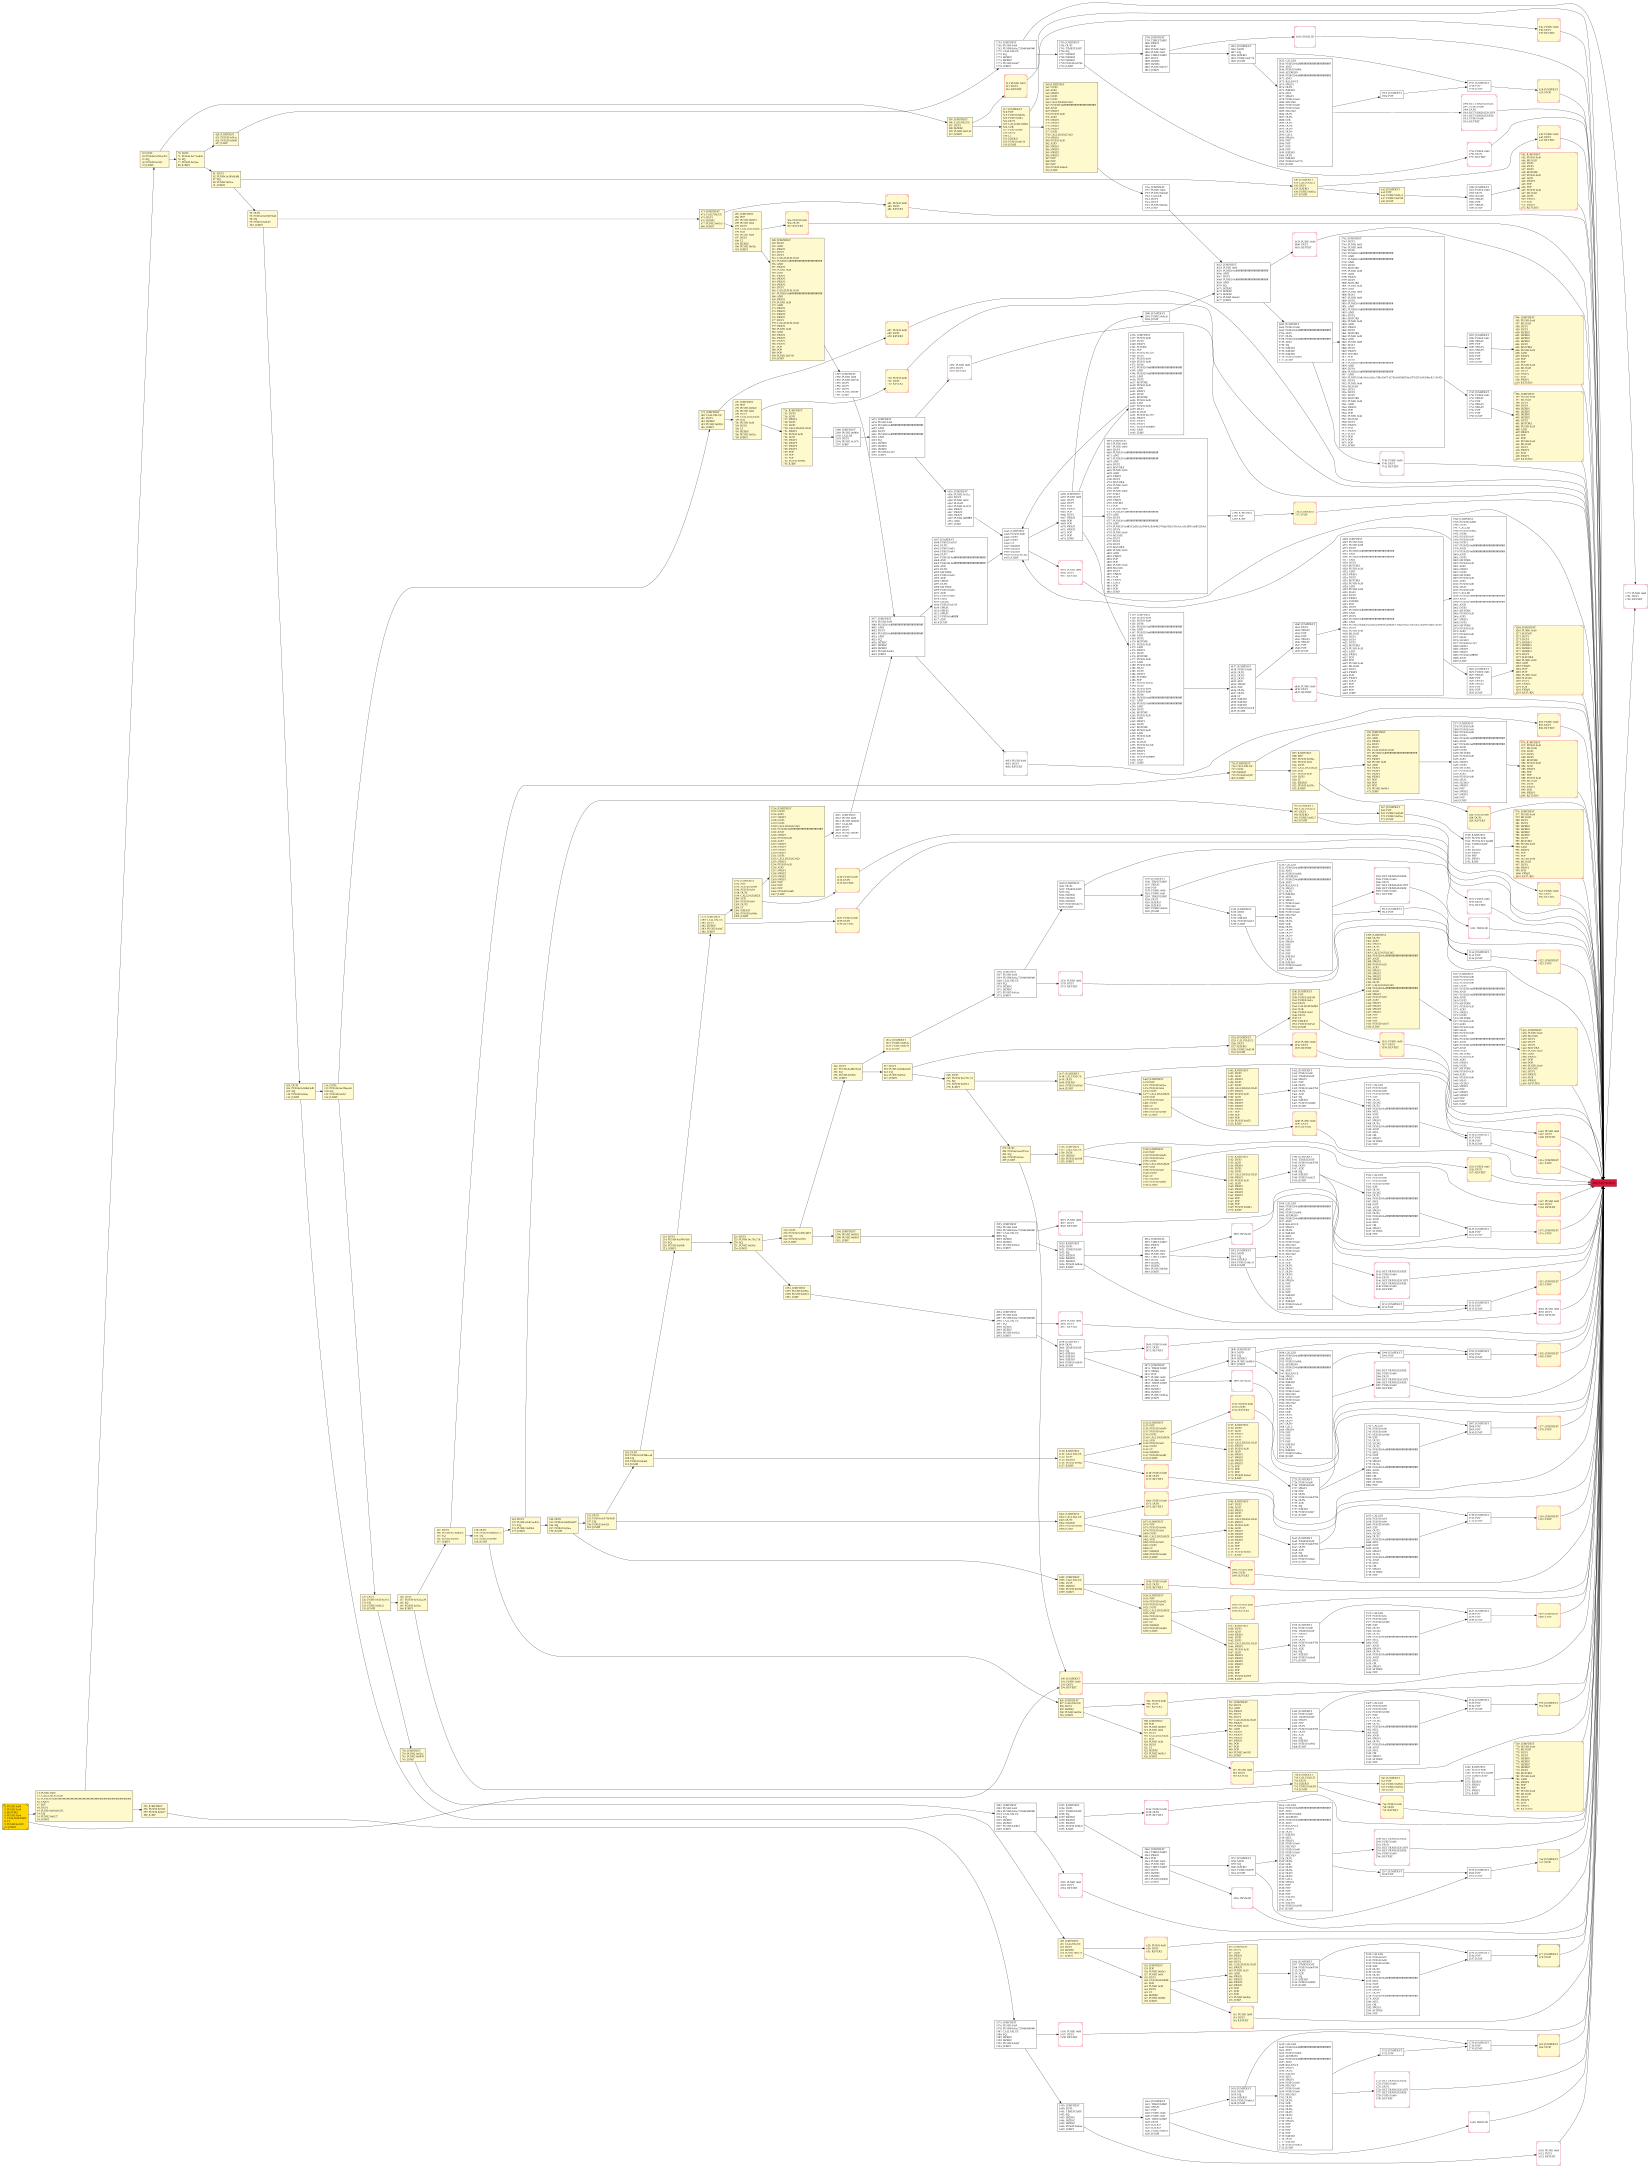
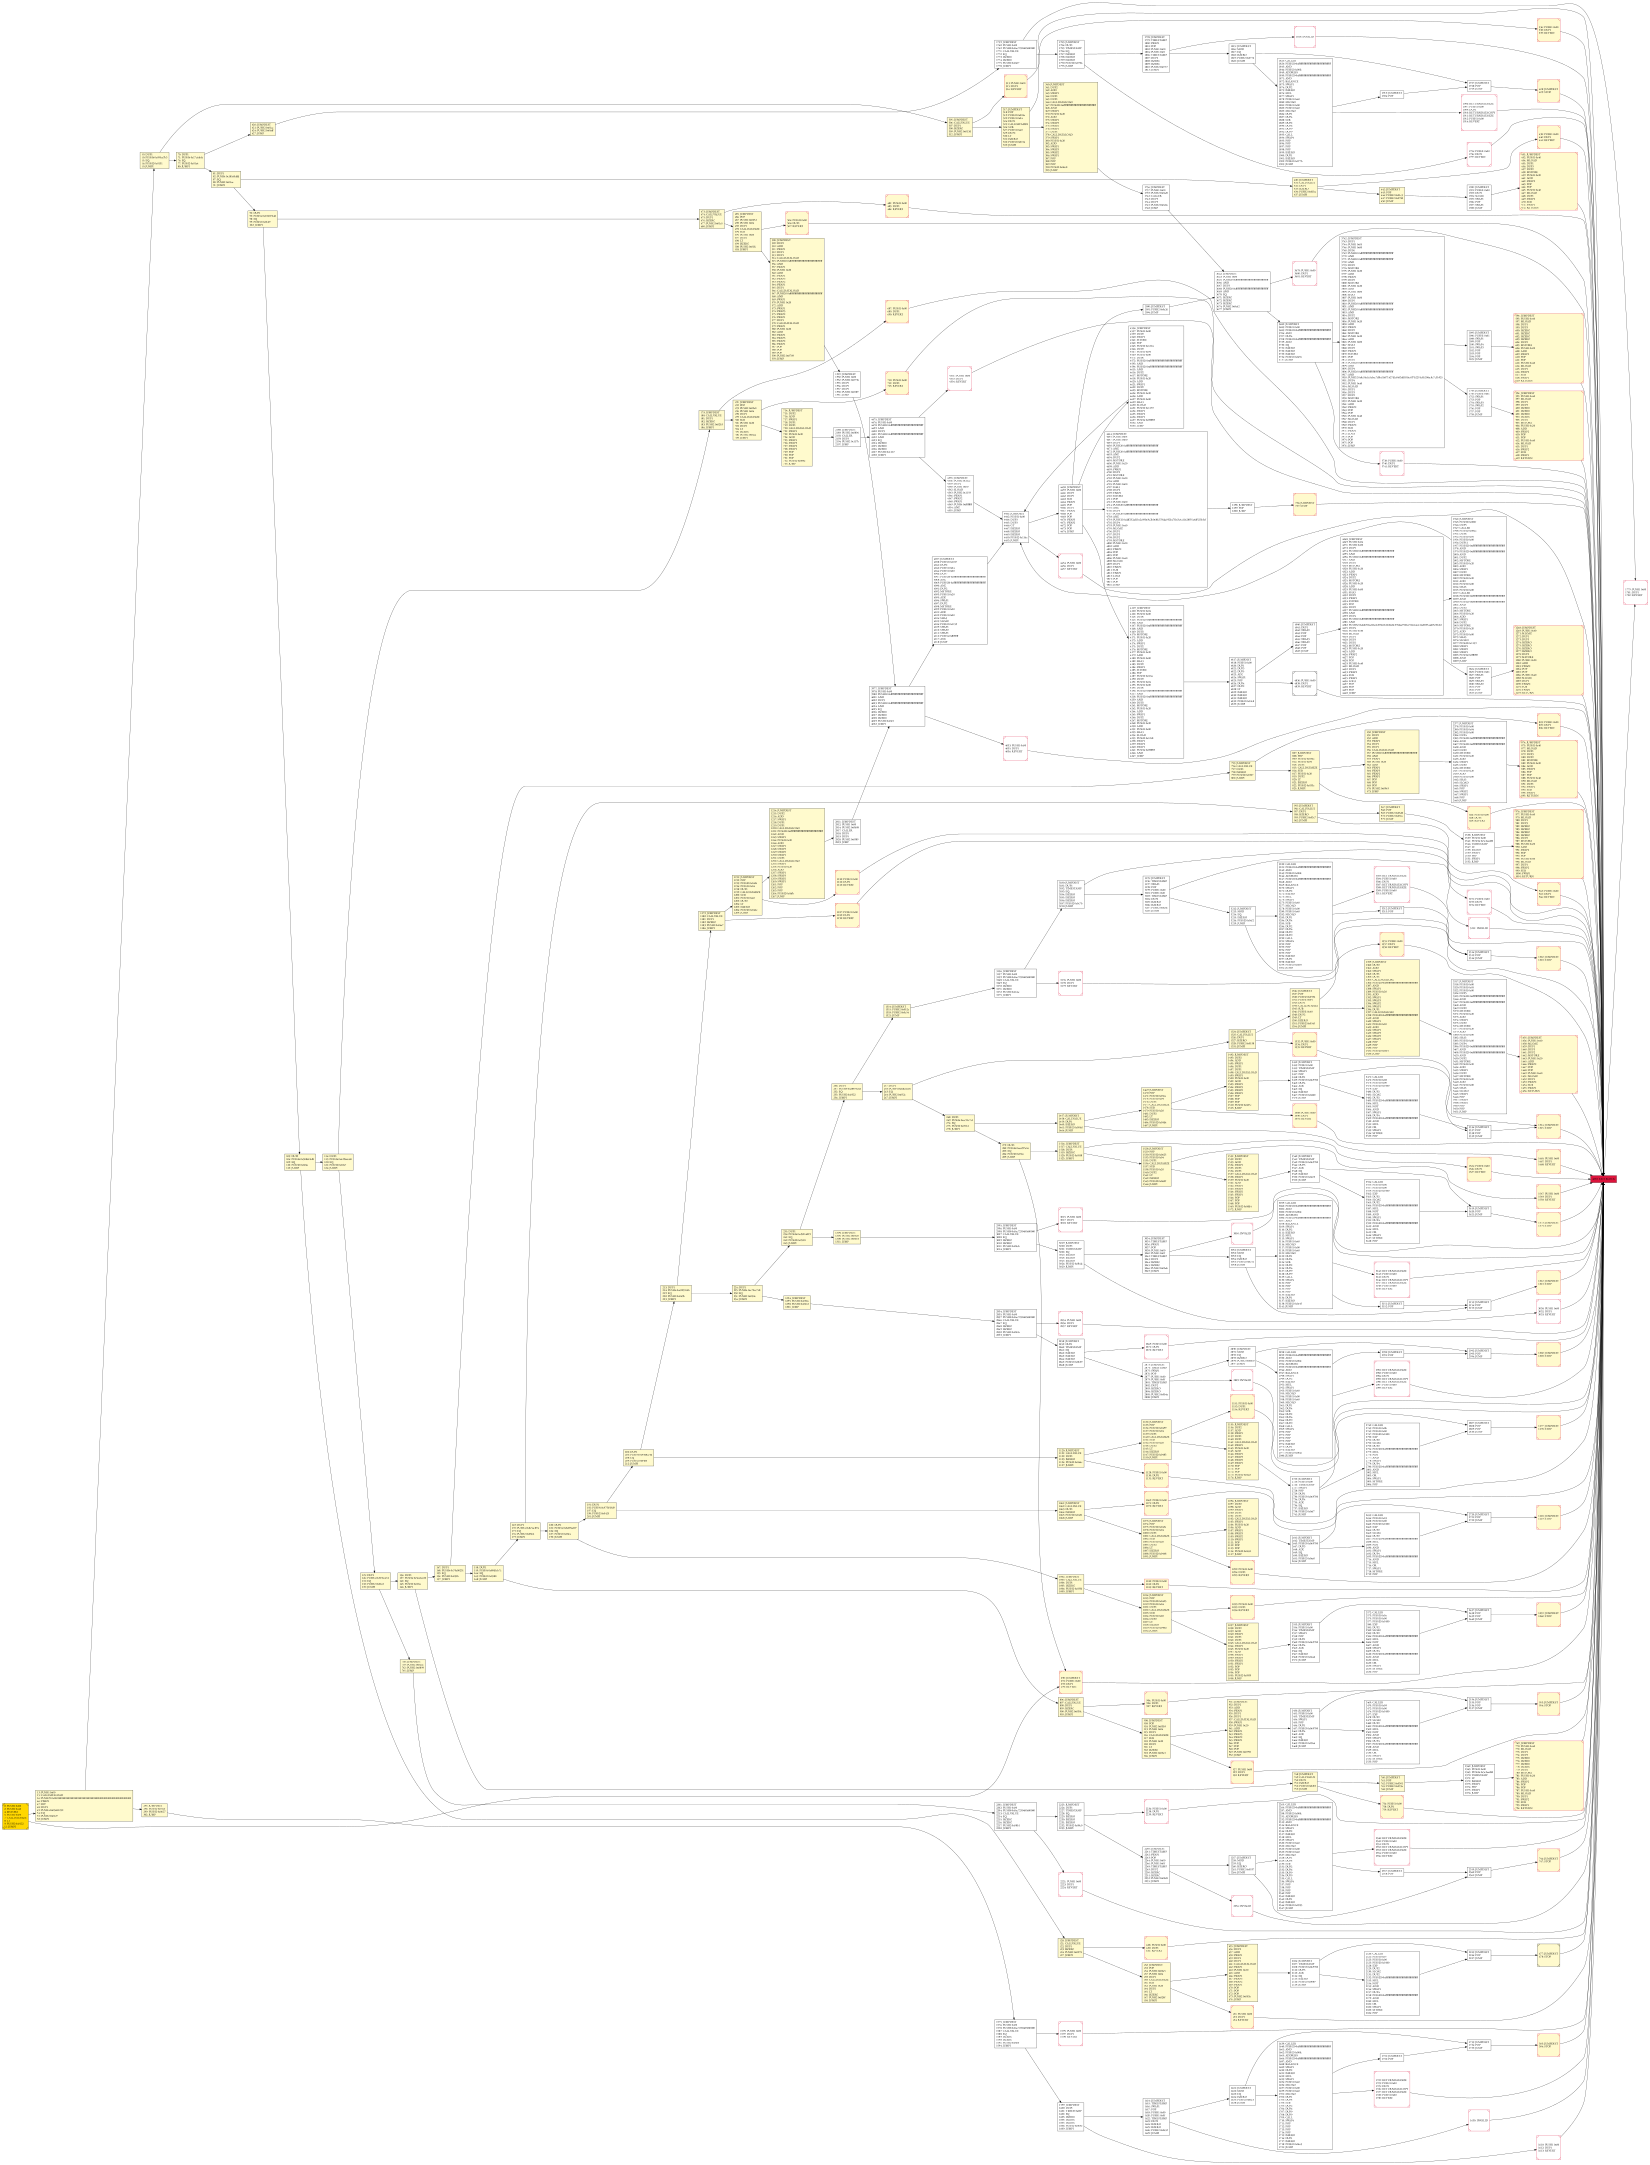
(1305, 689) -> (1305, 684)
(1458, 1119) -> (1446, 1069)
